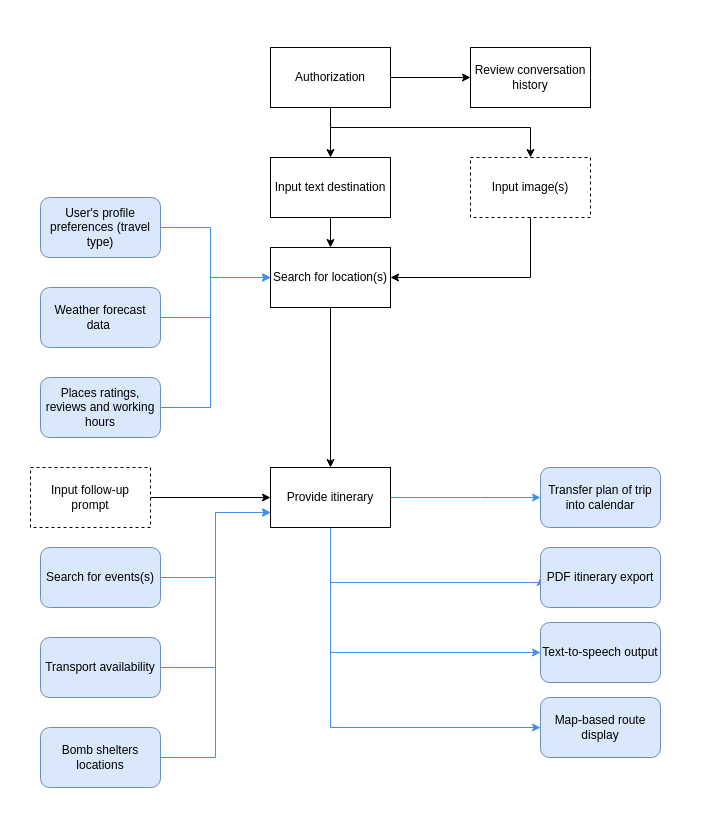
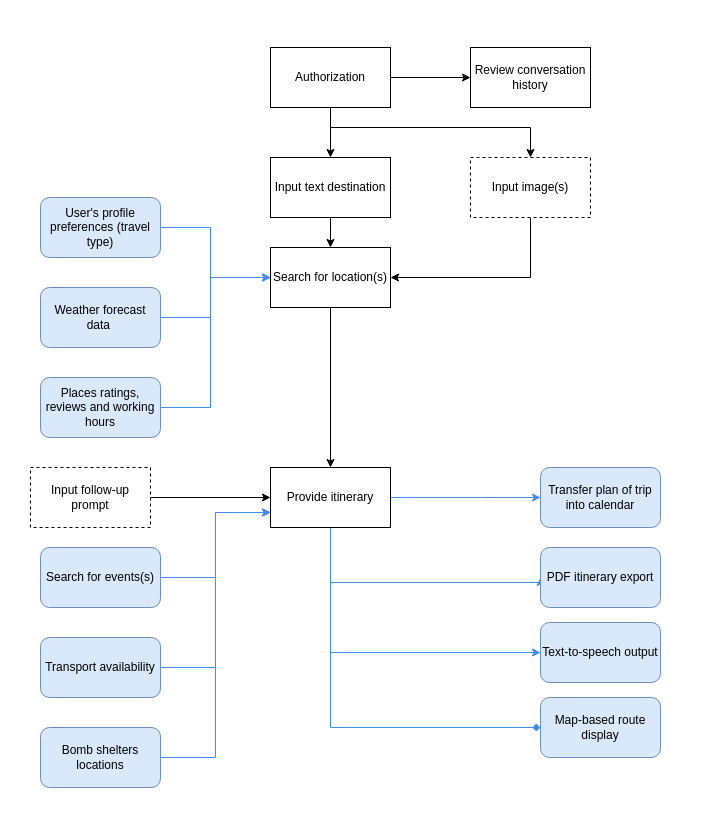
(532, 728) -> (531, 728)
